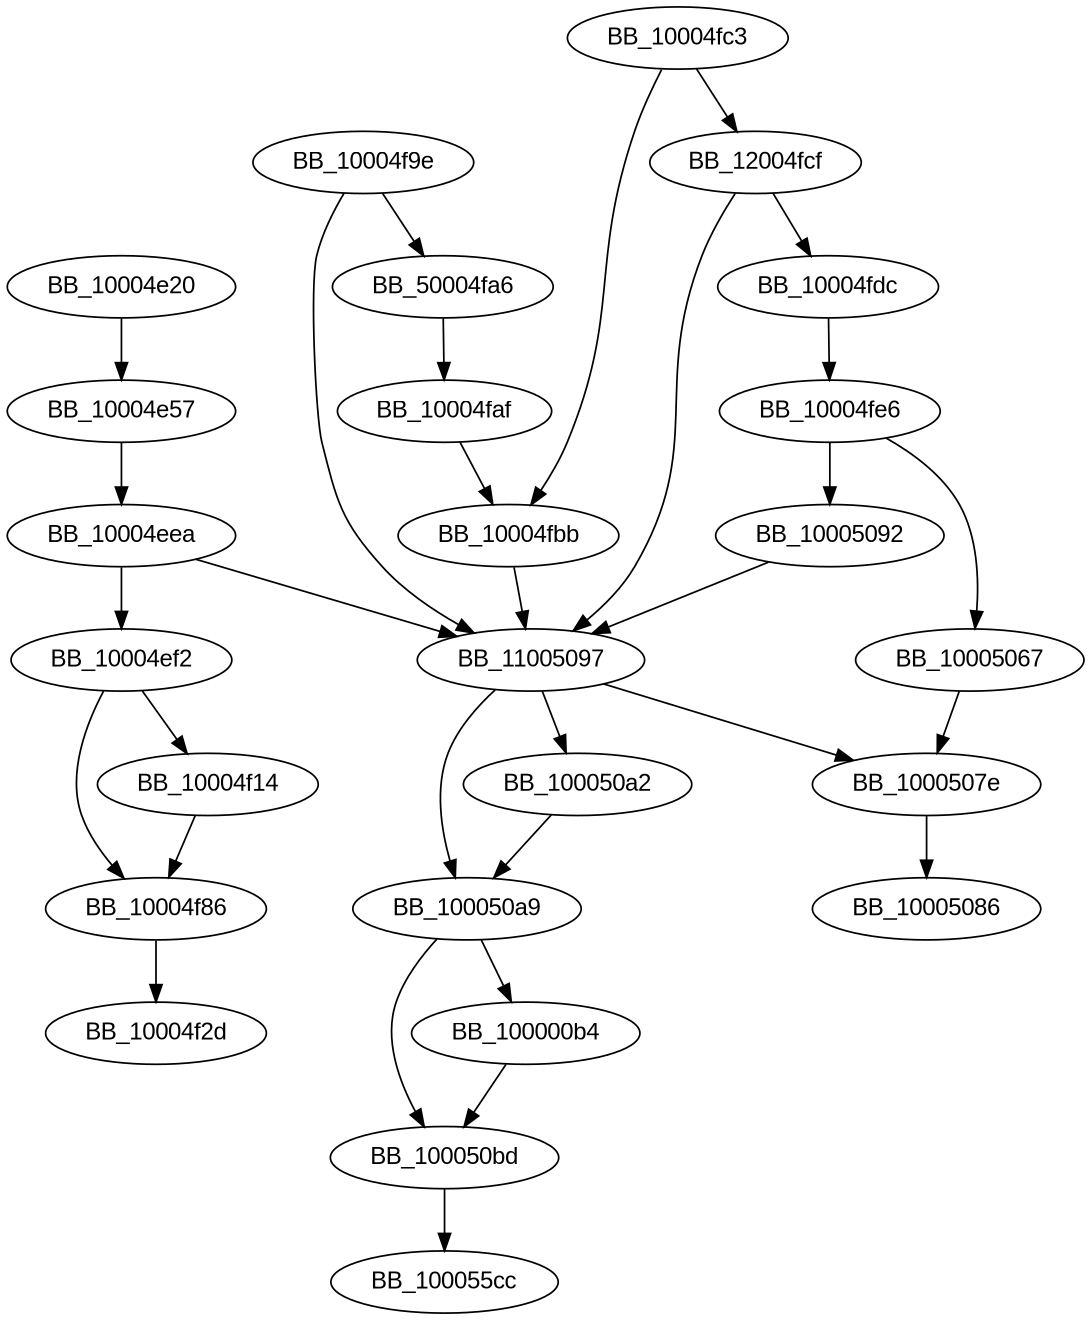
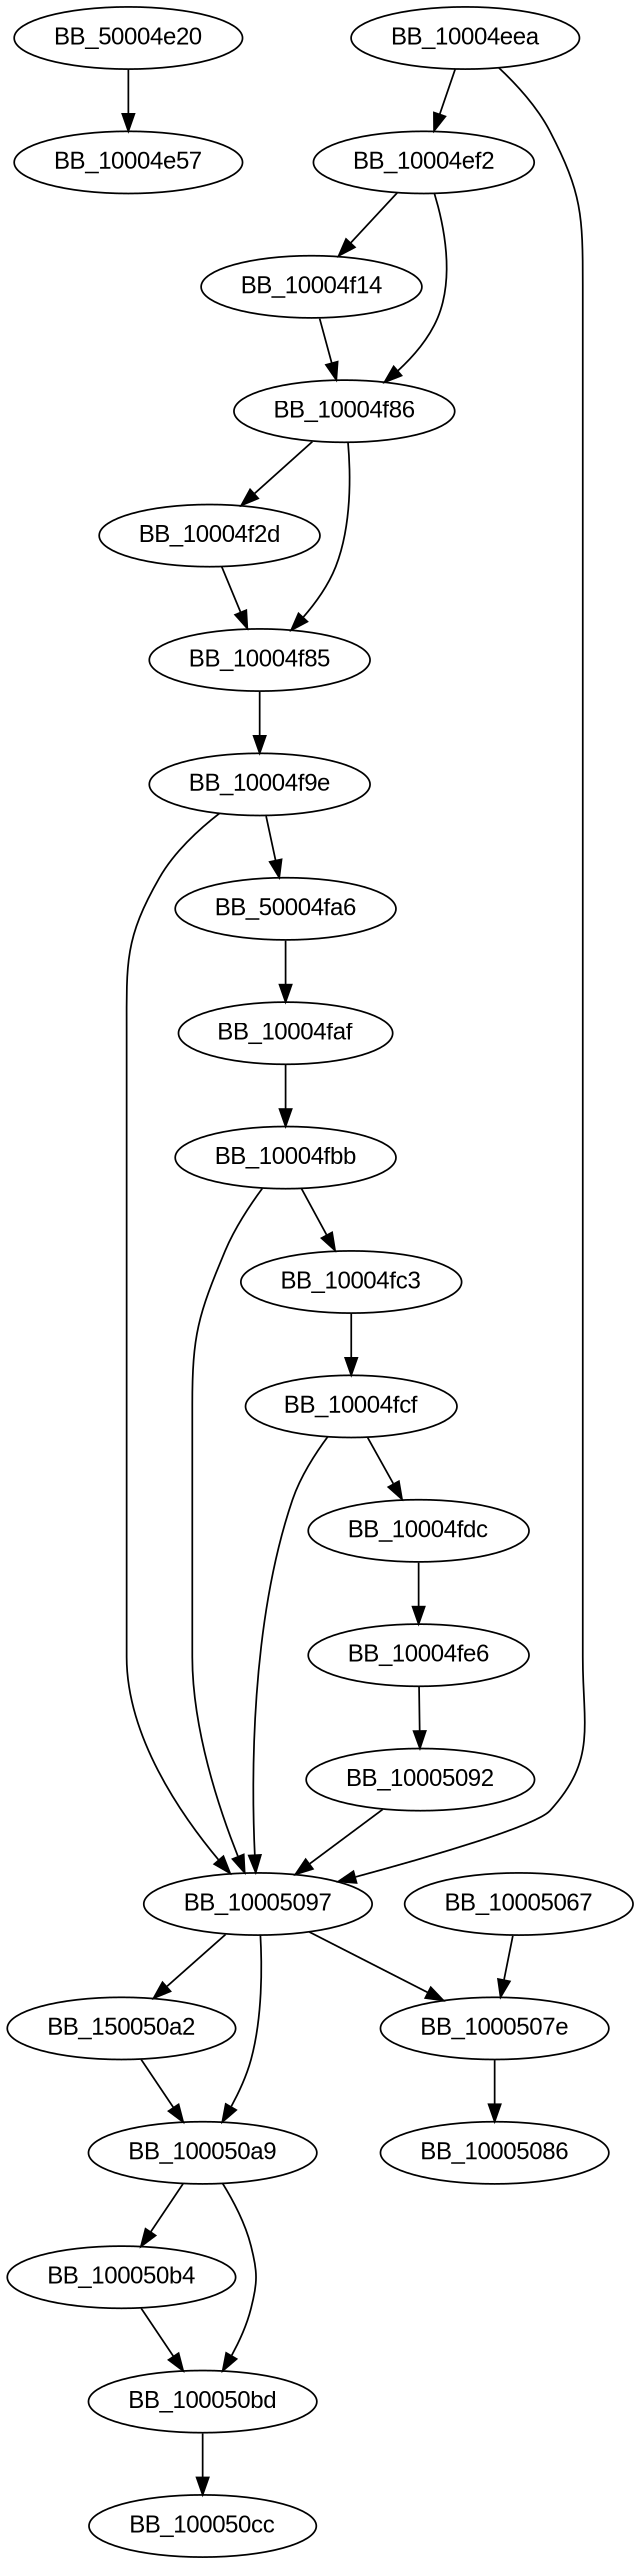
(756, 162) -> (351, 1406)
(605, 281) -> (314, 1212)
(121, 287) -> (128, 38)
(121, 465) -> none
(961, 509) -> none
none -> (260, 660)
(531, 660) -> (258, 1904)
(578, 784) -> (121, 2028)
(526, 1033) -> (121, 2277)
(445, 1282) -> (203, 2526)
